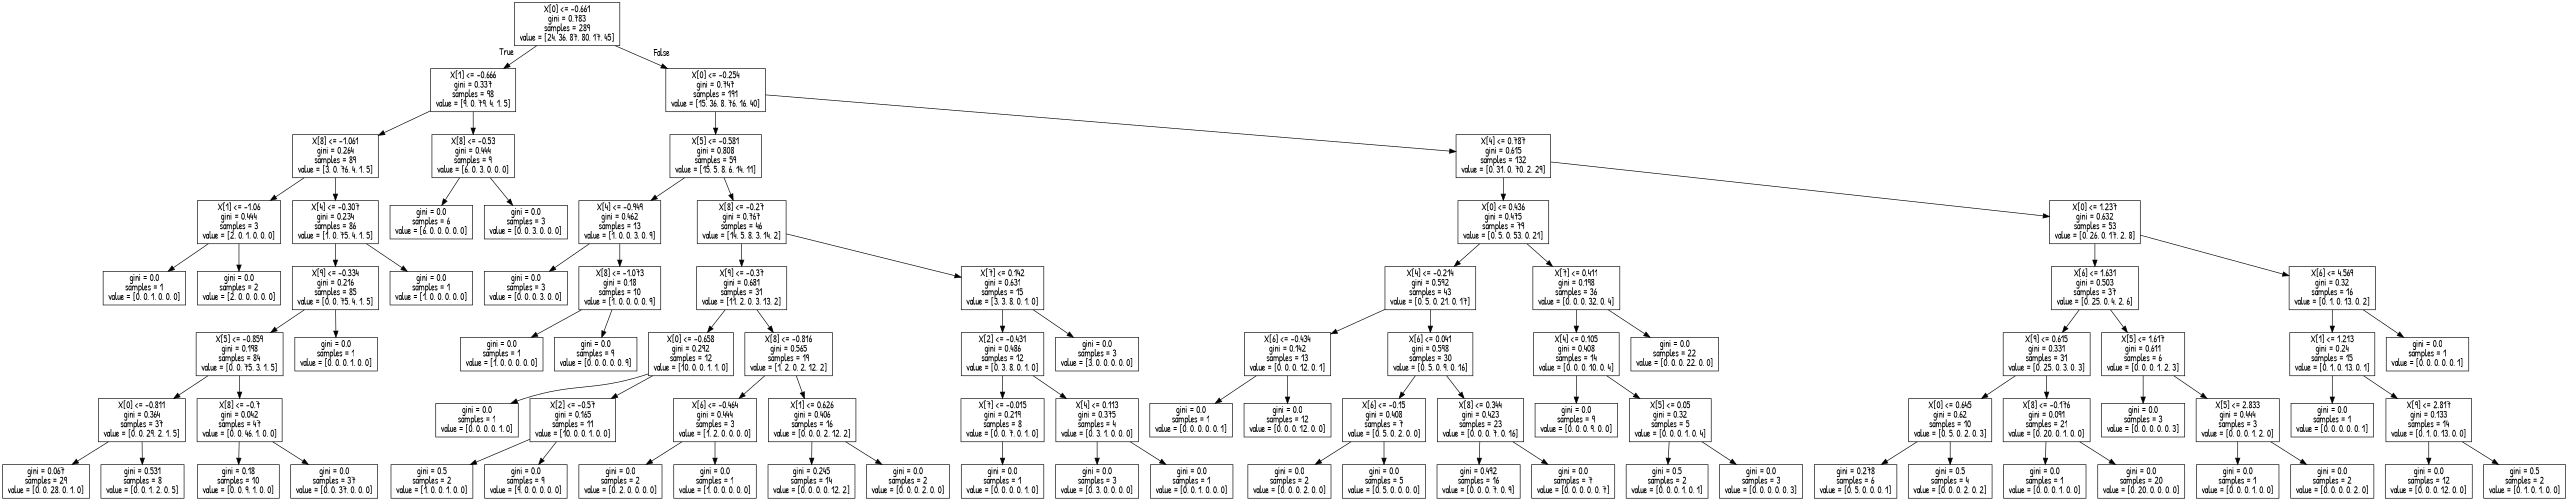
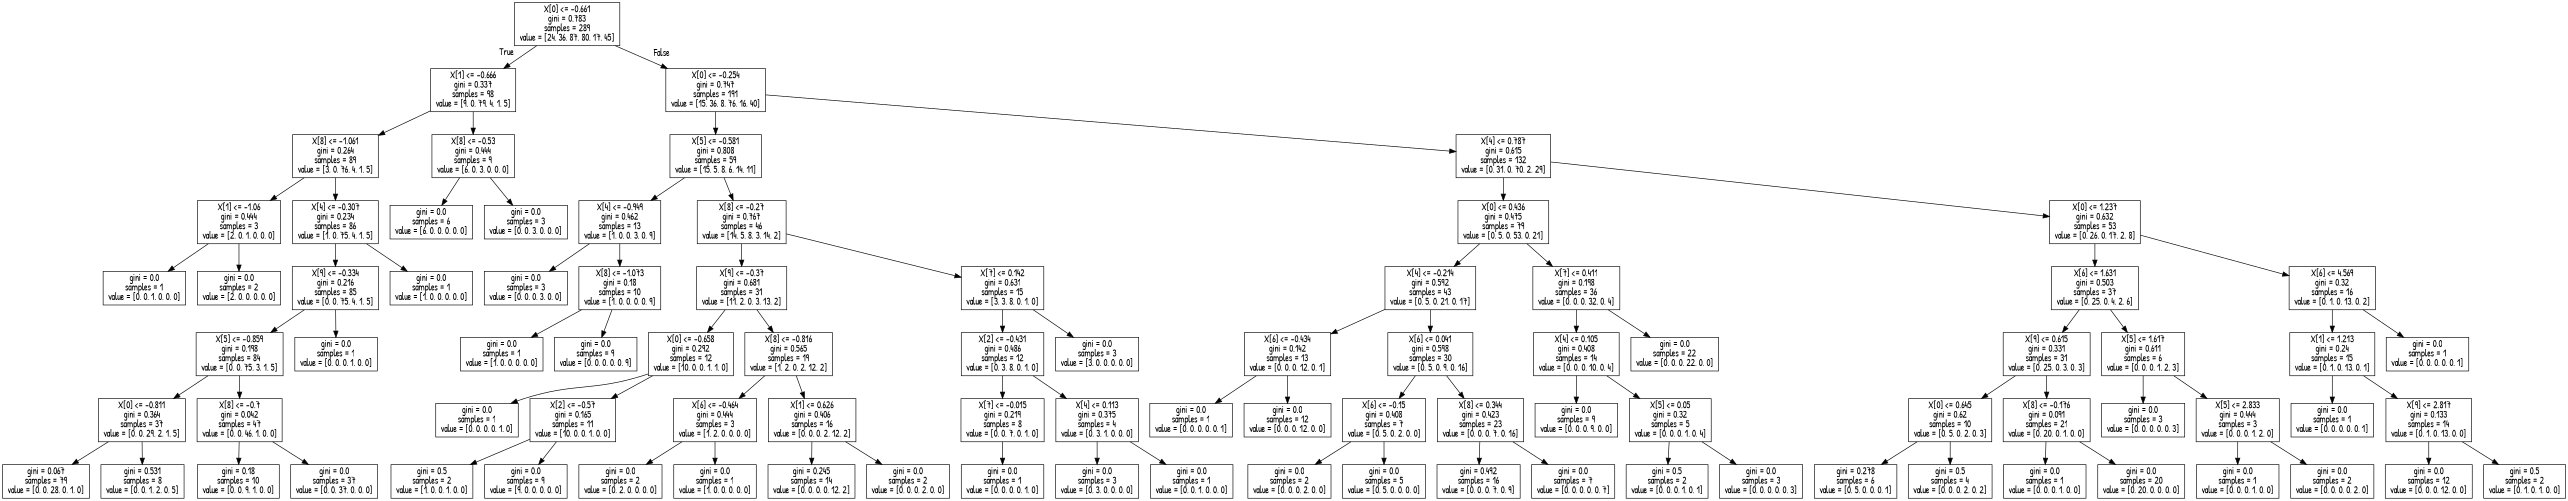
(46, 481) -> (46, 481)
